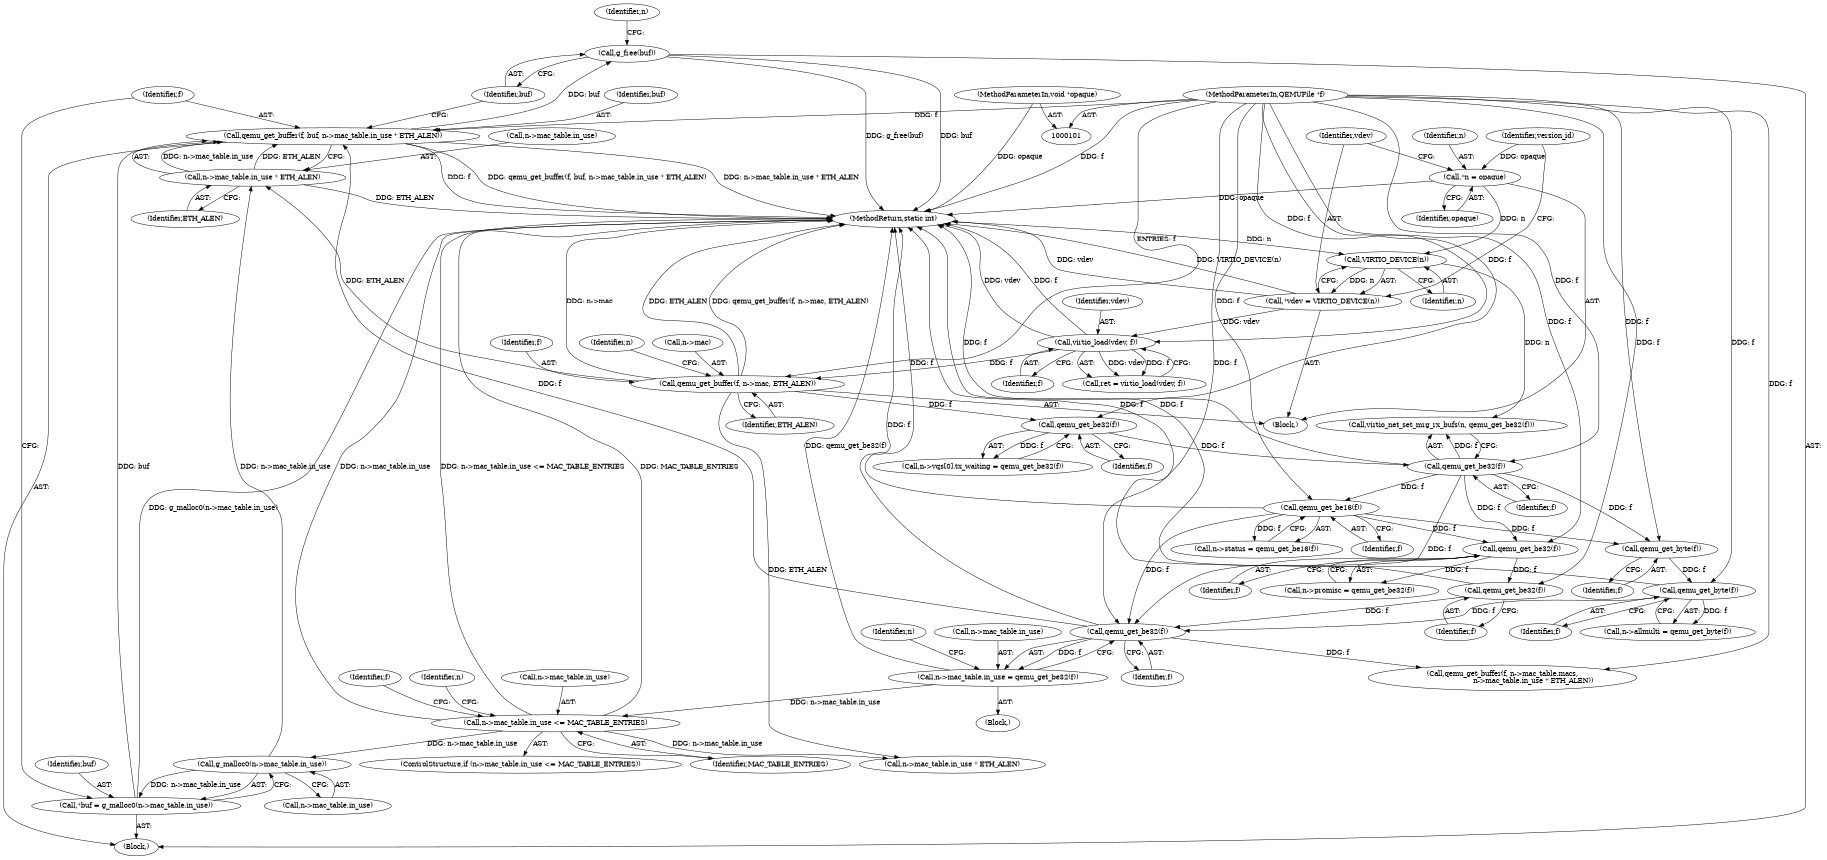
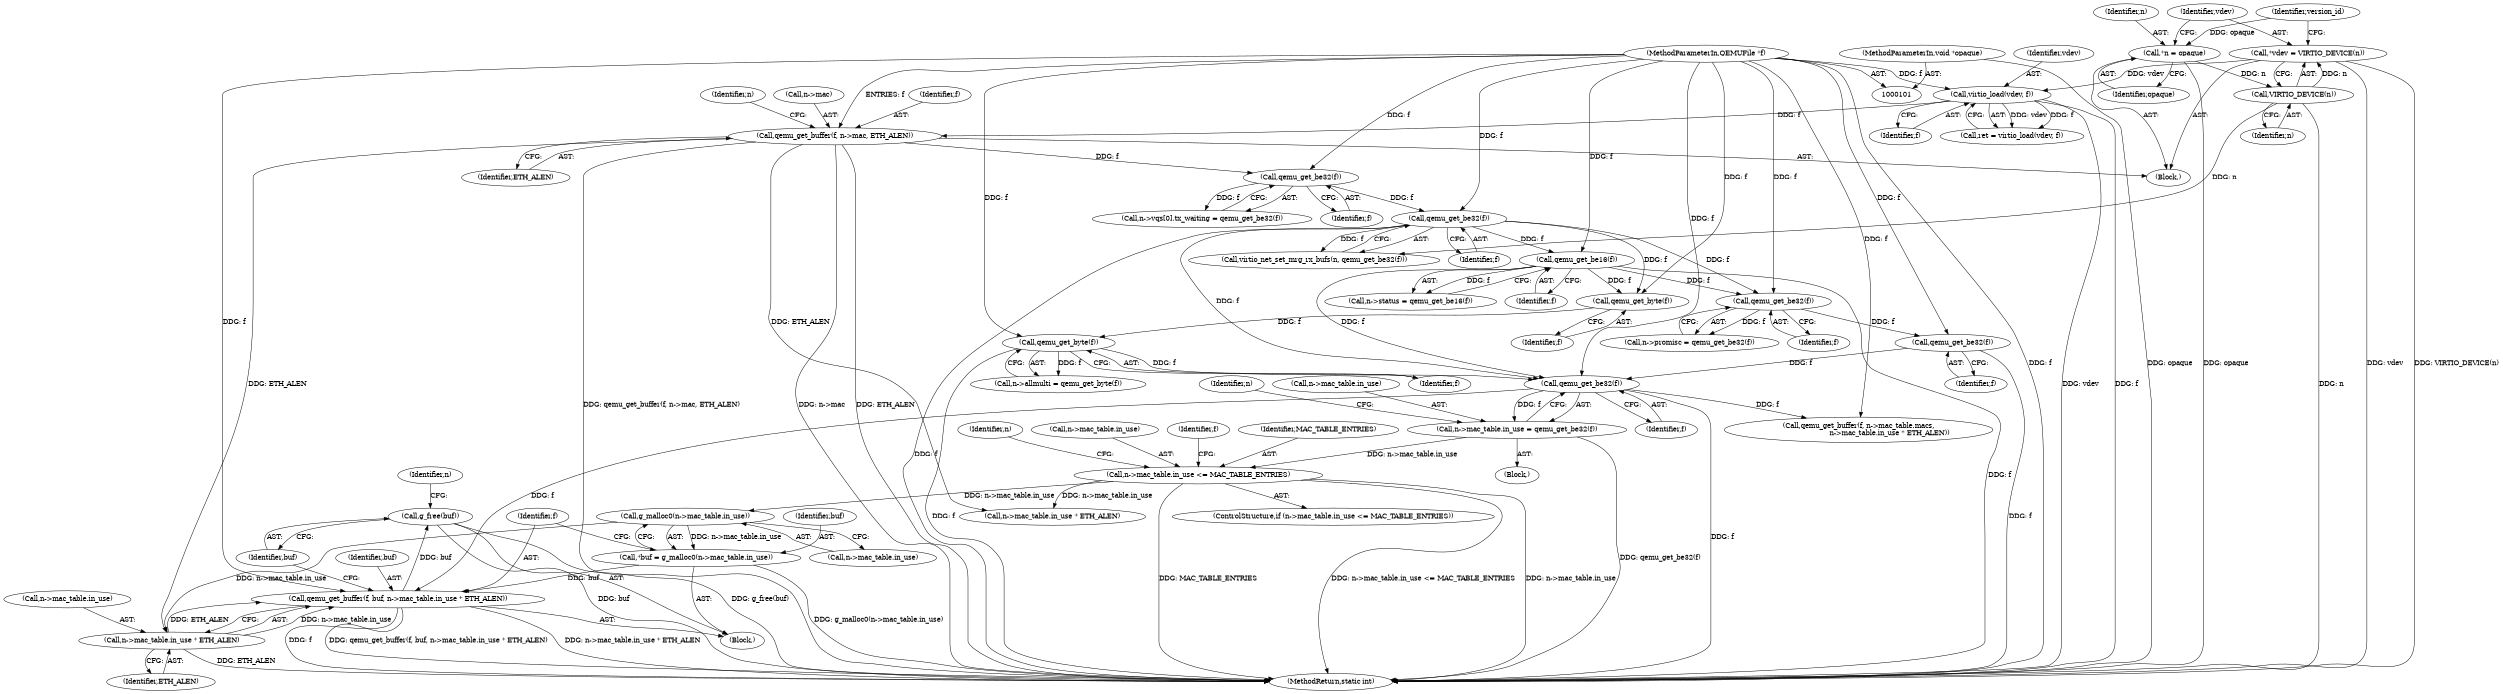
(1146, 233) -> (2212, 665)
(631, 755) -> none
